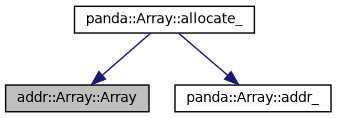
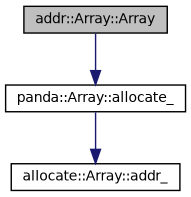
(127, 54) -> (96, 52)
(253, 98) -> (96, 177)
